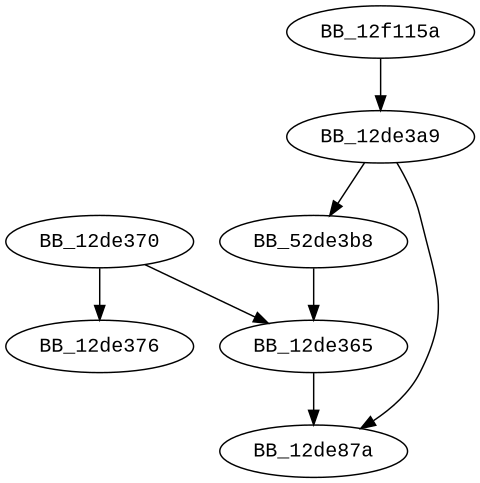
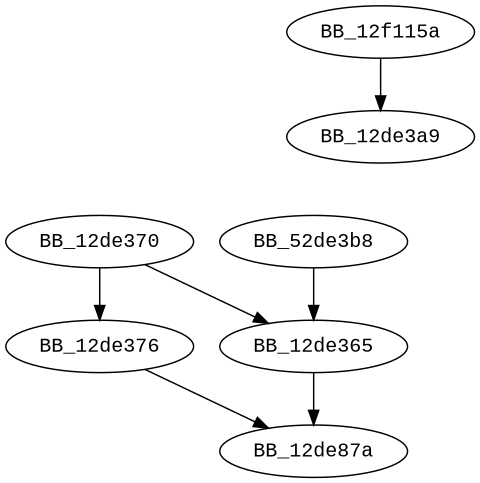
(351, 183) -> none
(438, 300) -> (200, 396)
